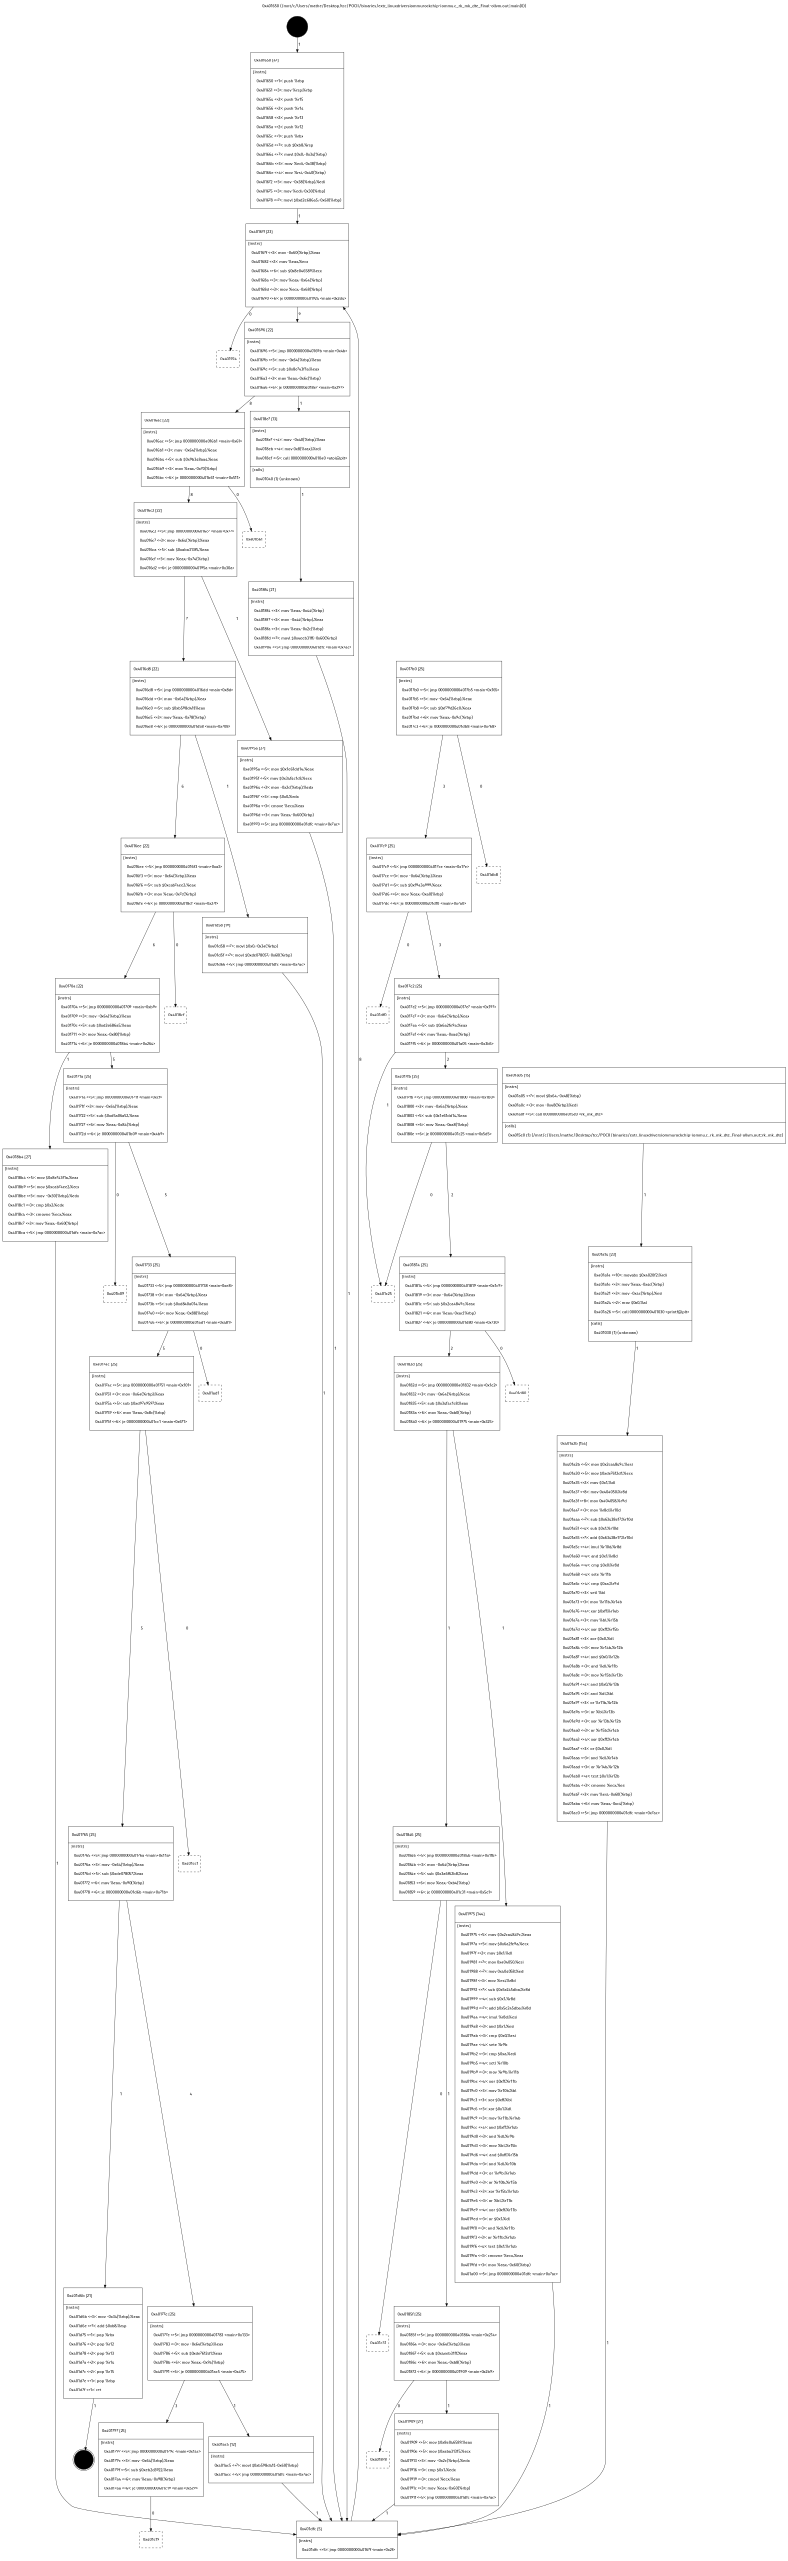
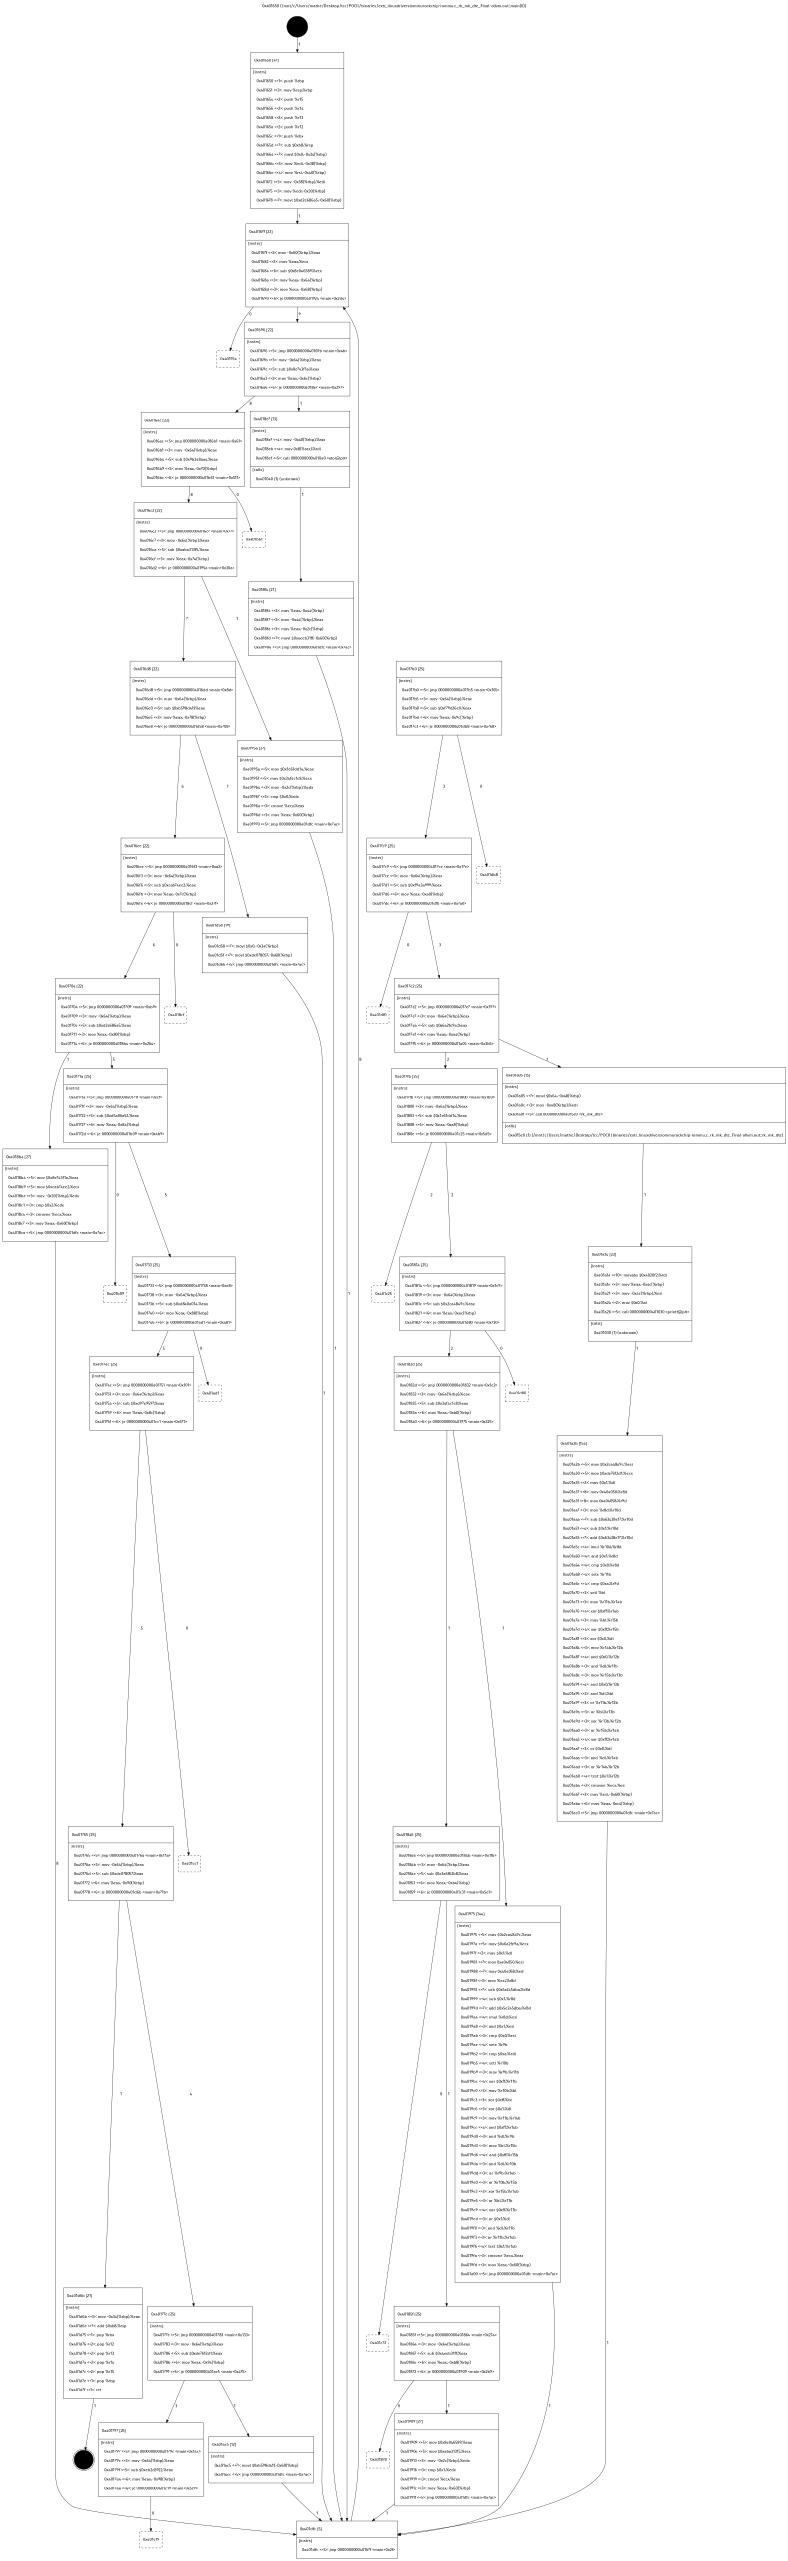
(366, 1165) -> (529, 1053)
(431, 1195) -> (431, 1195)
(57, 1864) -> (57, 1864)
